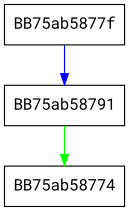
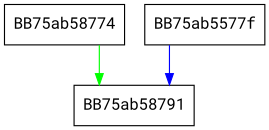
(65, 25) -> (205, 25)
(65, 140) -> (99, 59)
